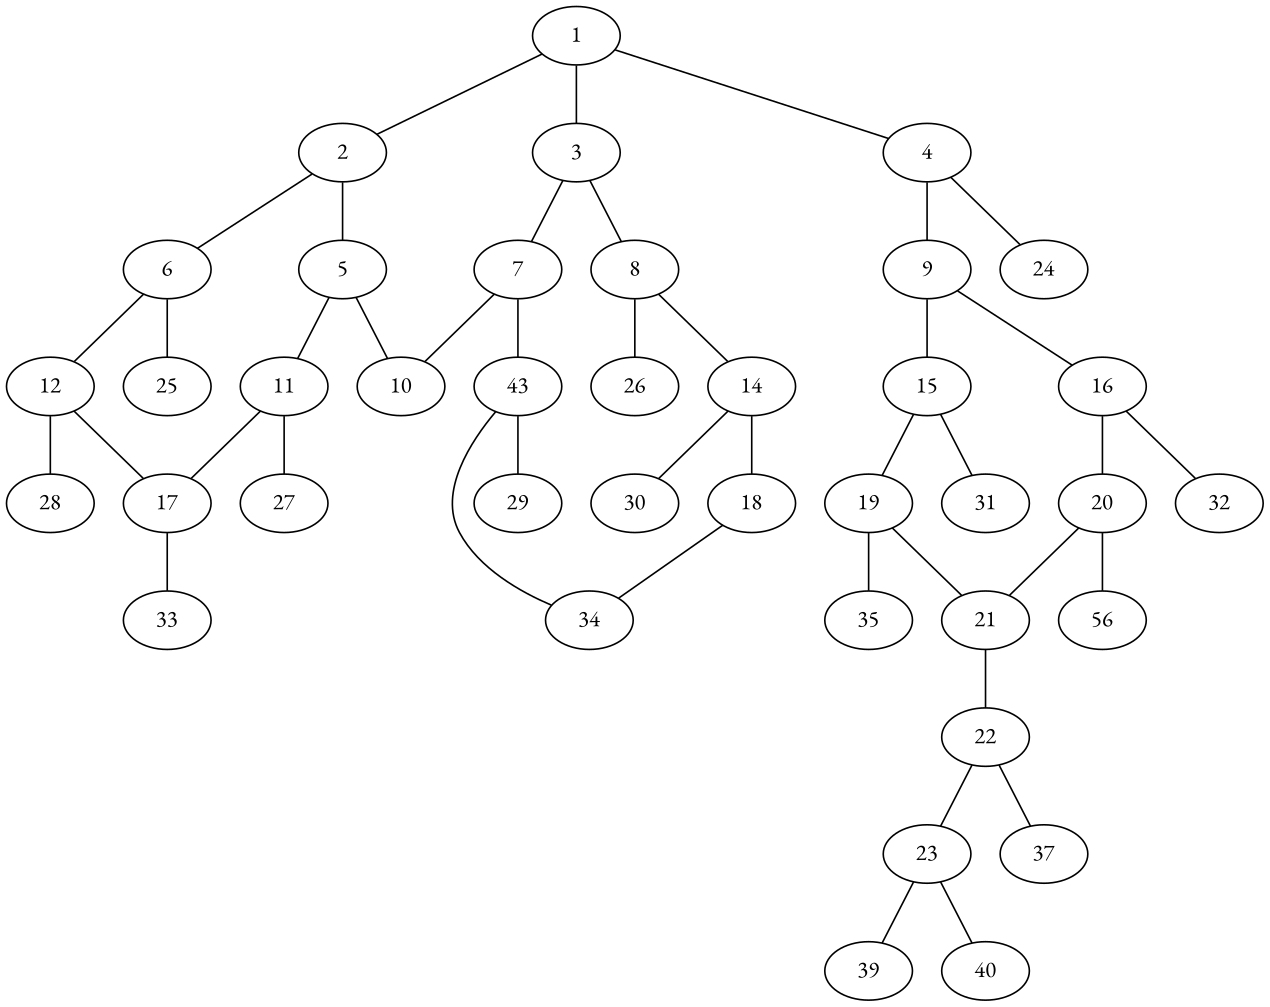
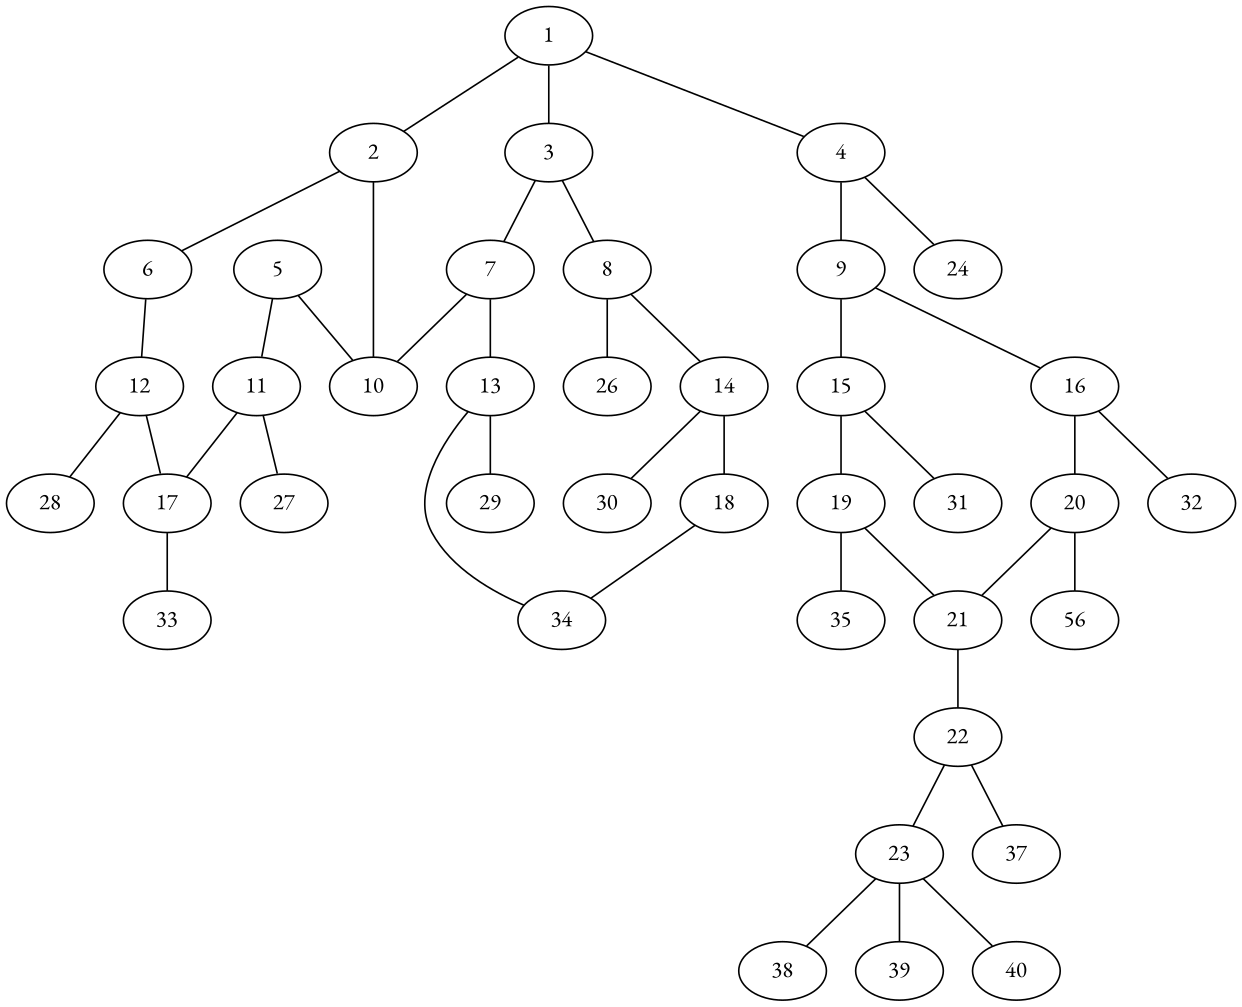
(343, 211) -> (373, 269)
(167, 386) -> none
(518, 386) -> (490, 386)
none -> (783, 971)
